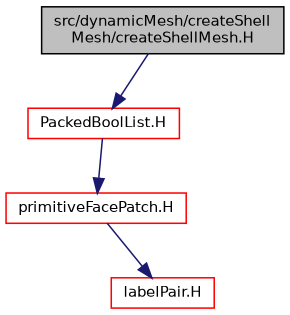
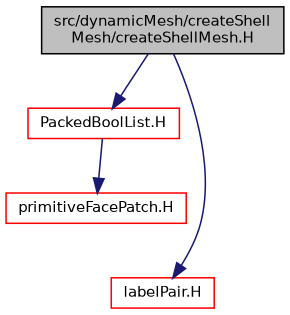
(125, 245) -> (204, 159)
